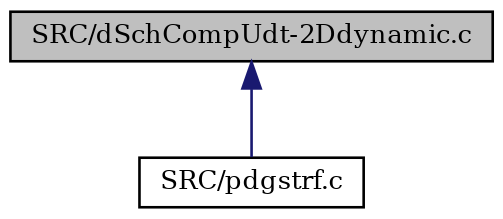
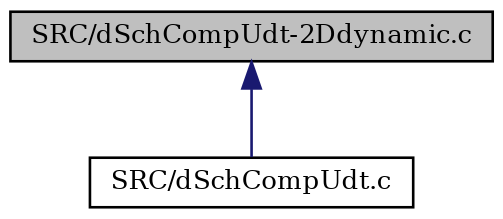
(252, 182) -> (252, 182)
